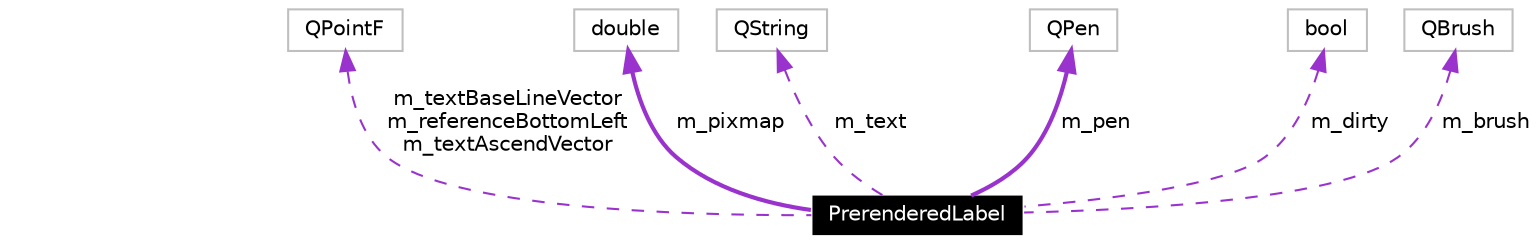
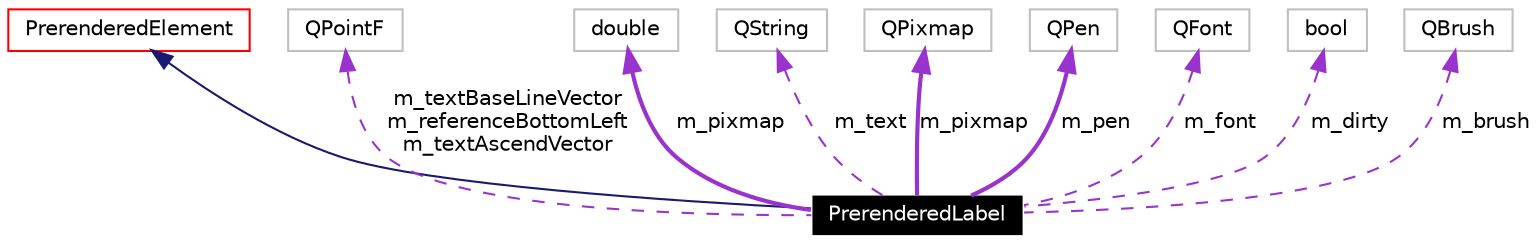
none -> (129, 30)
none -> (928, 30)
none -> (1203, 30)
